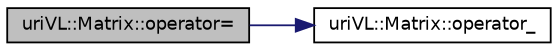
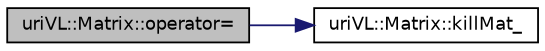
(432, 25) -> (426, 25)
